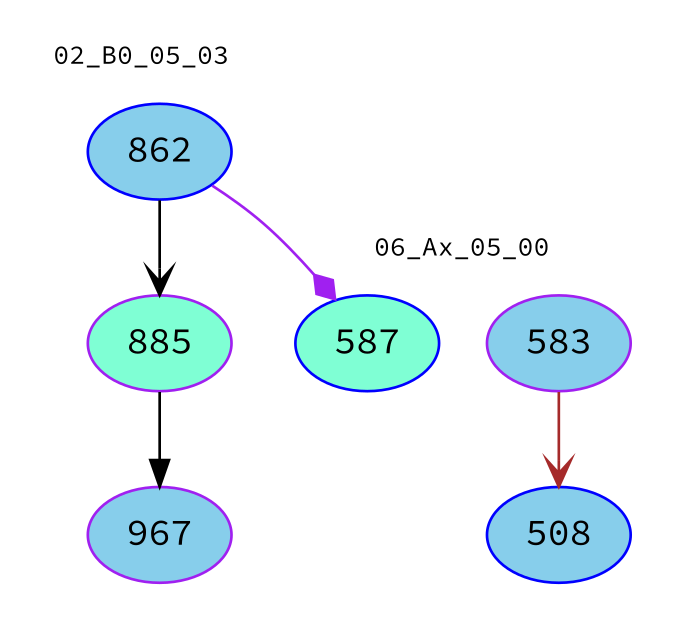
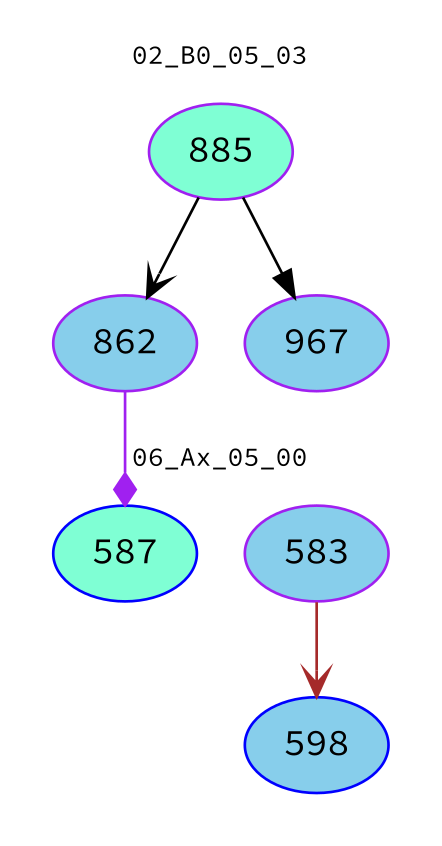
(160, 152) -> (125, 343)
(160, 234) -> (179, 236)
(559, 535) -> (317, 745)
